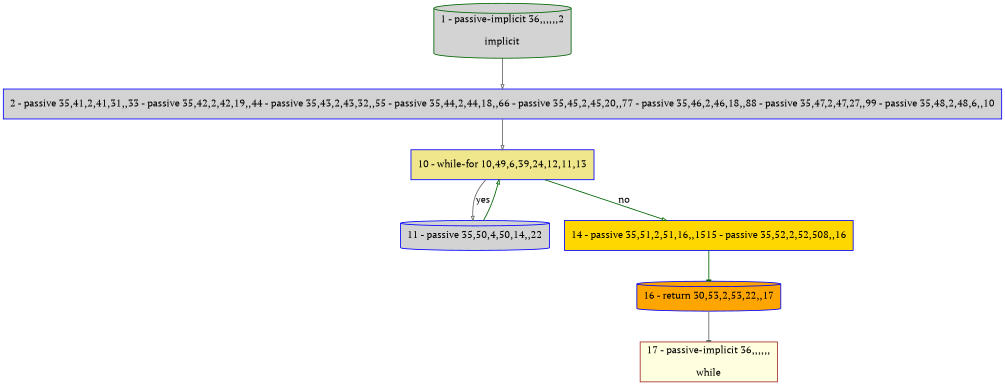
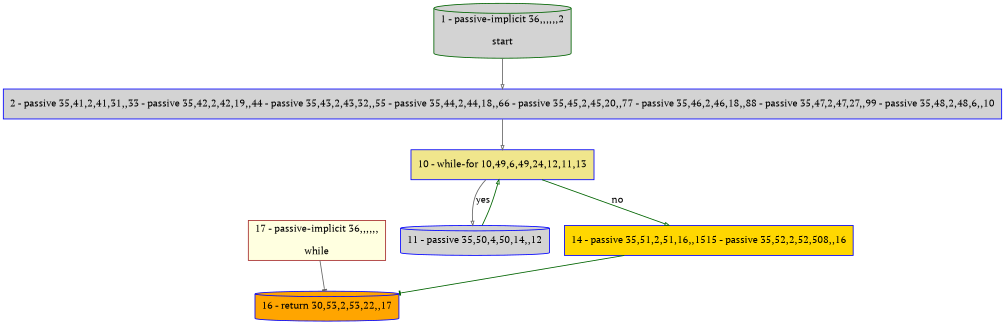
(502, 31) -> (502, 31)
(502, 165) -> (502, 165)
(475, 235) -> (475, 240)
(709, 325) -> (322, 275)
